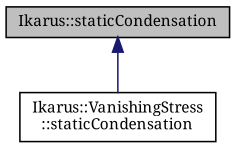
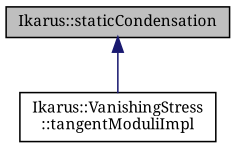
(118, 117) -> (118, 117)
